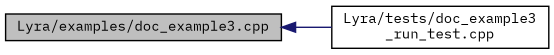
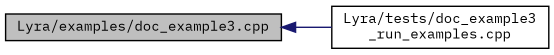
(440, 27) -> (440, 27)
